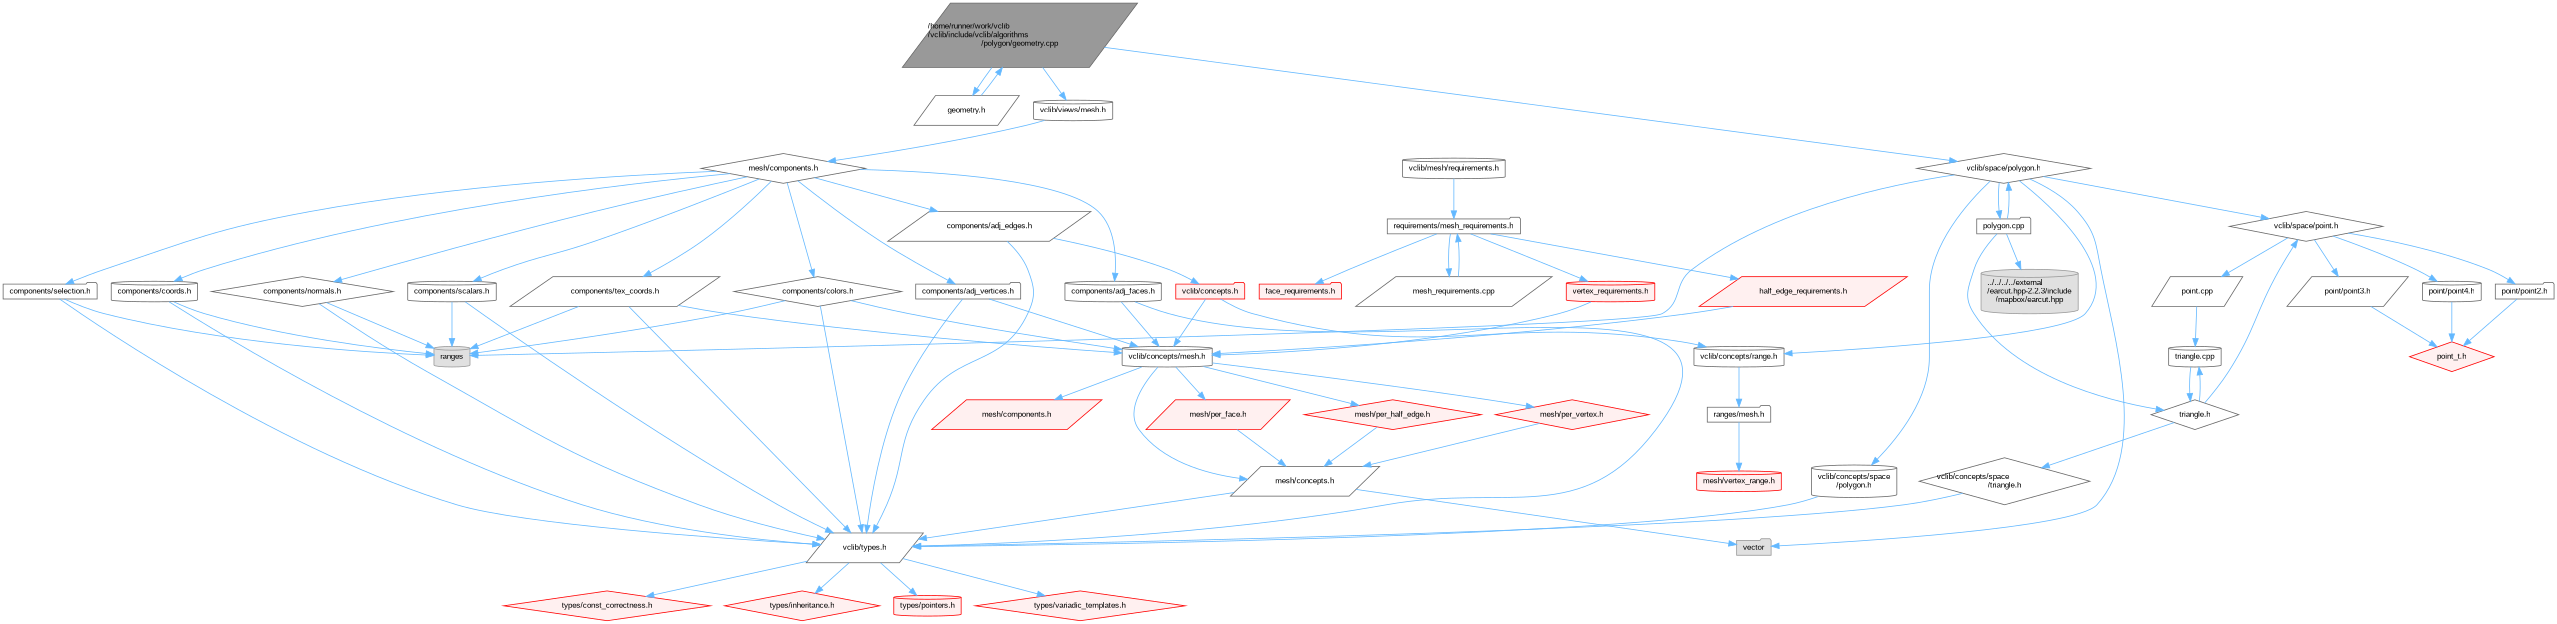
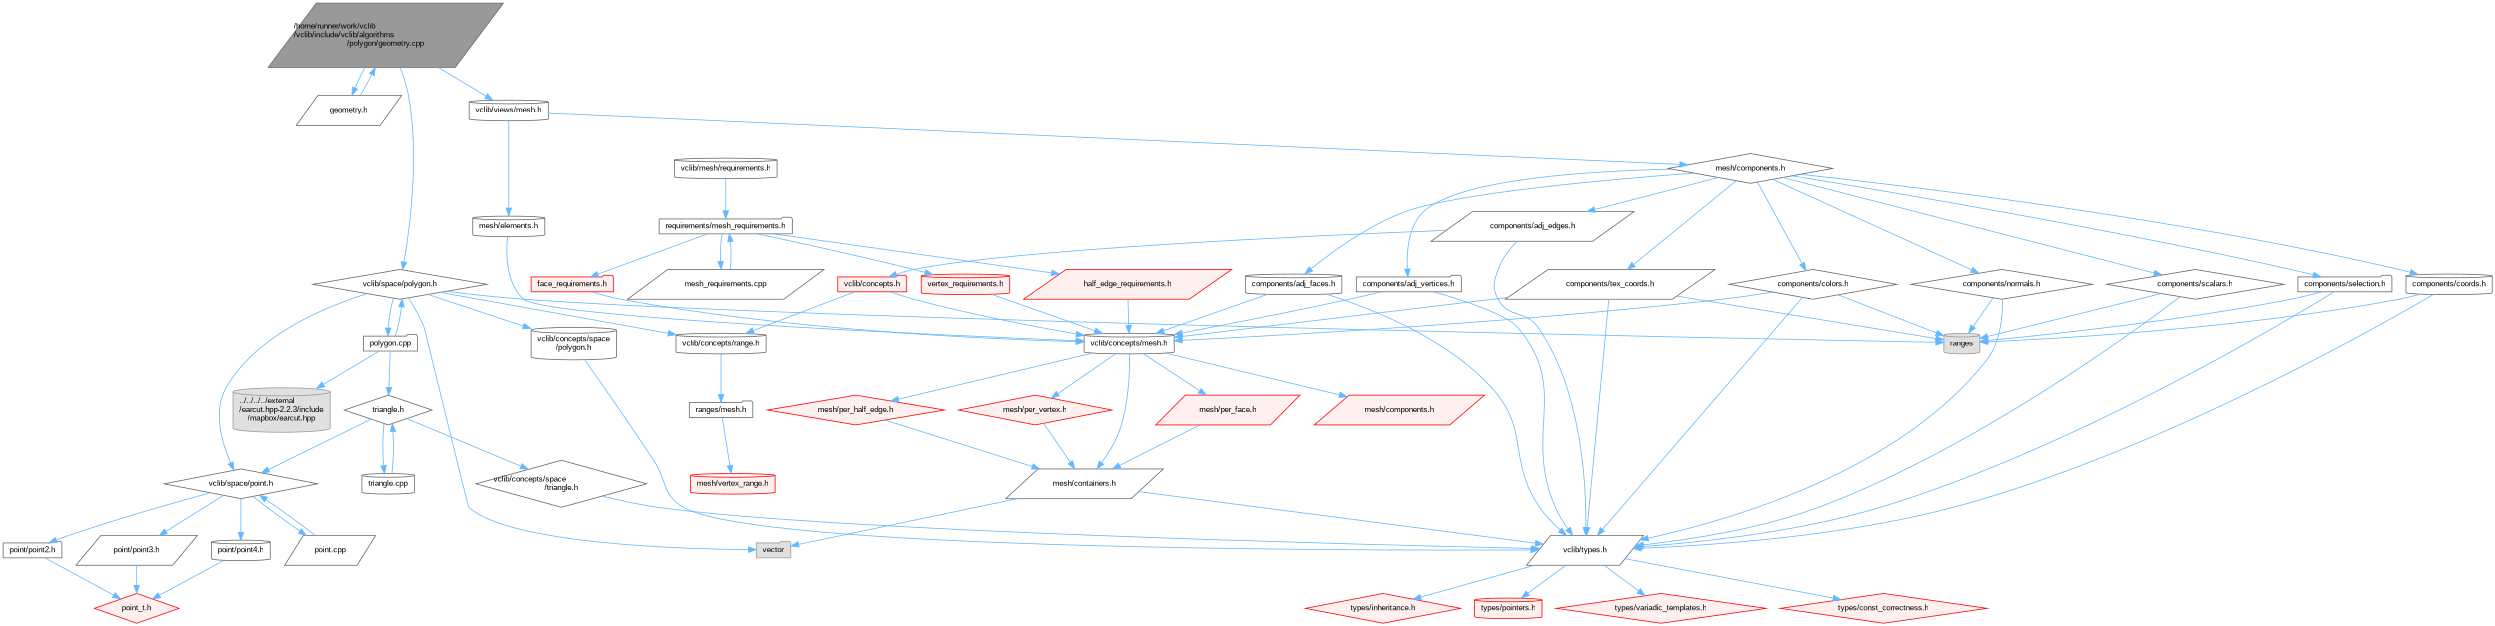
none -> (509, 226)
(452, 292) -> (2195, 284)
none -> (760, 320)
(2196, 322) -> (291, 517)
(1305, 481) -> (1085, 484)
